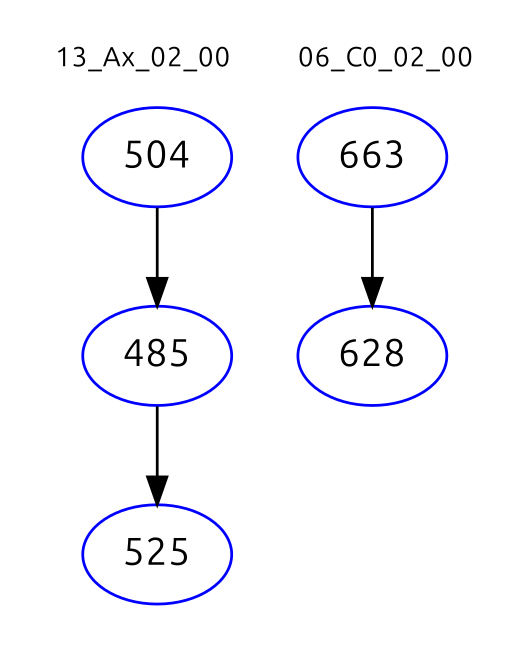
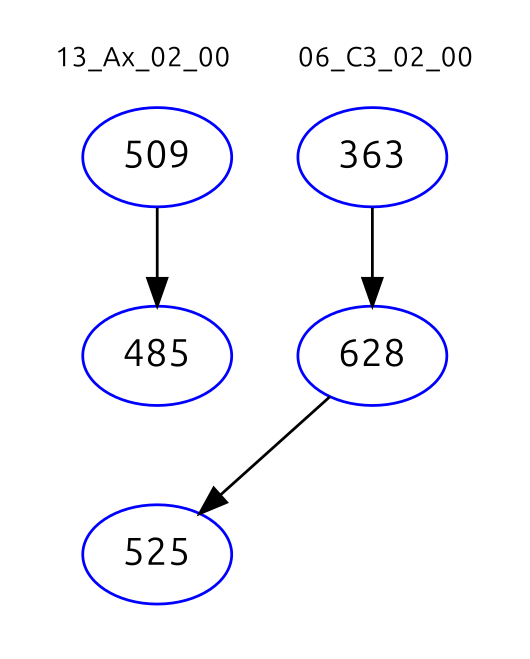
(386, 59) -> (386, 59)
(157, 157) -> (157, 157)
(372, 157) -> (372, 157)
(157, 442) -> (275, 446)
